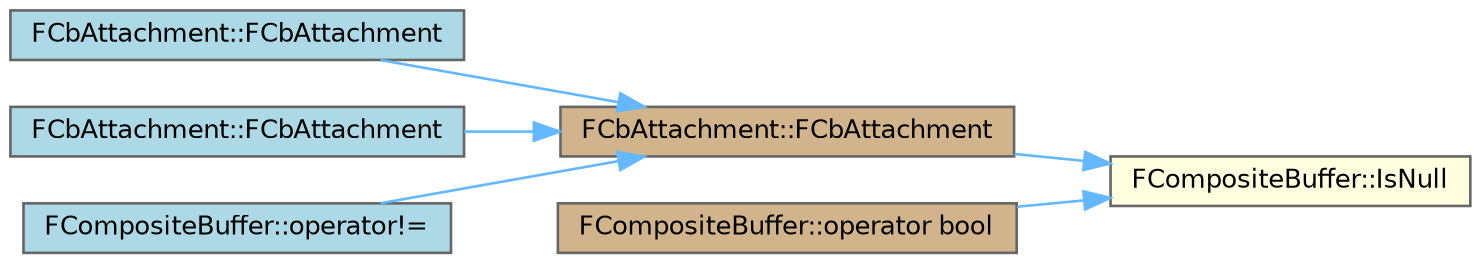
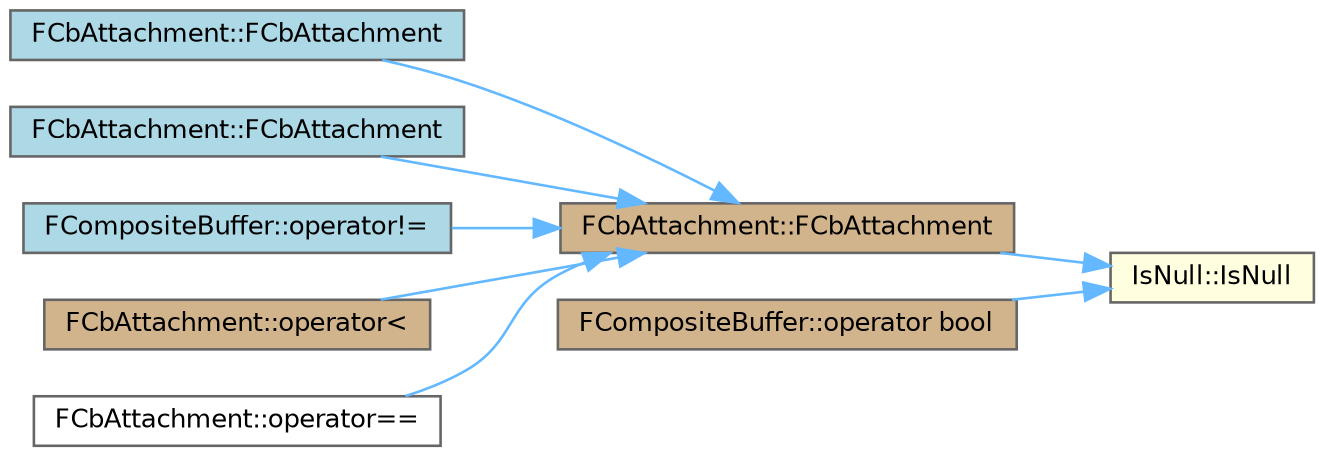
(1290, 181) -> (1212, 278)
none -> (237, 325)
none -> (237, 421)
